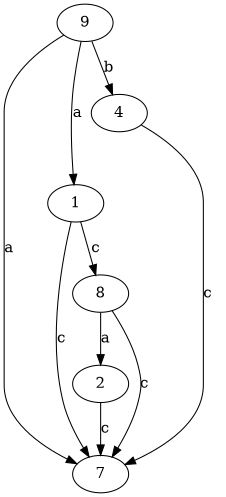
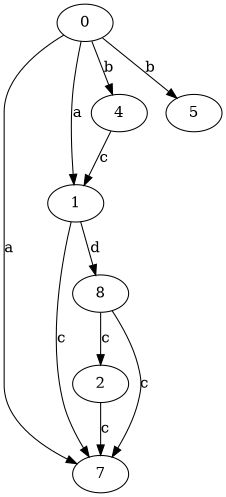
(85, 23) -> (85, 23)
none -> (194, 113)
(95, 248) -> (95, 248)
(203, 296) -> (100, 154)
(105, 339) -> (105, 339)
